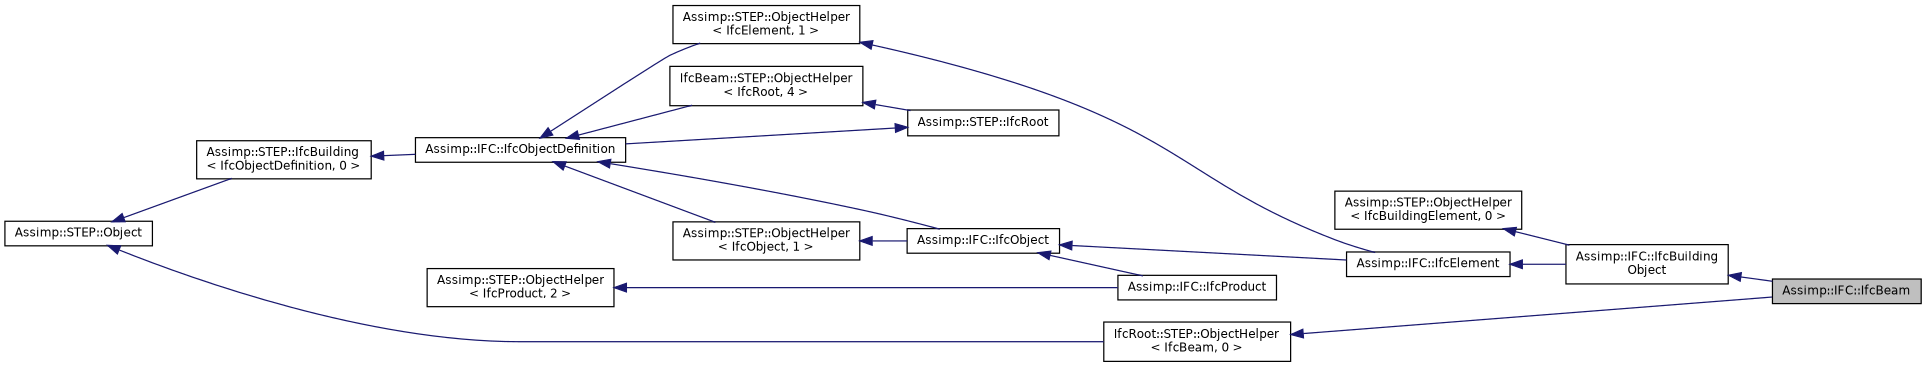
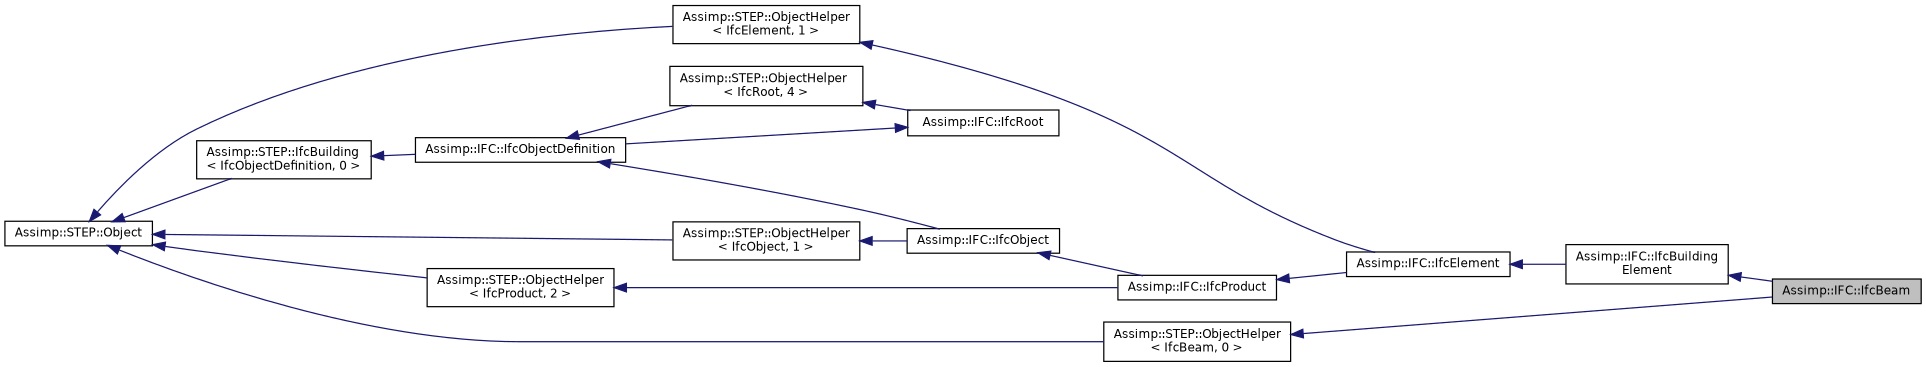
(624, 84) -> (366, 69)
(766, 86) -> (766, 86)
(983, 123) -> (983, 123)
(640, 194) -> (419, 237)
(1428, 210) -> none
(1209, 253) -> (1318, 275)
none -> (296, 263)
(1647, 264) -> (1647, 264)
(1197, 342) -> (1197, 342)
